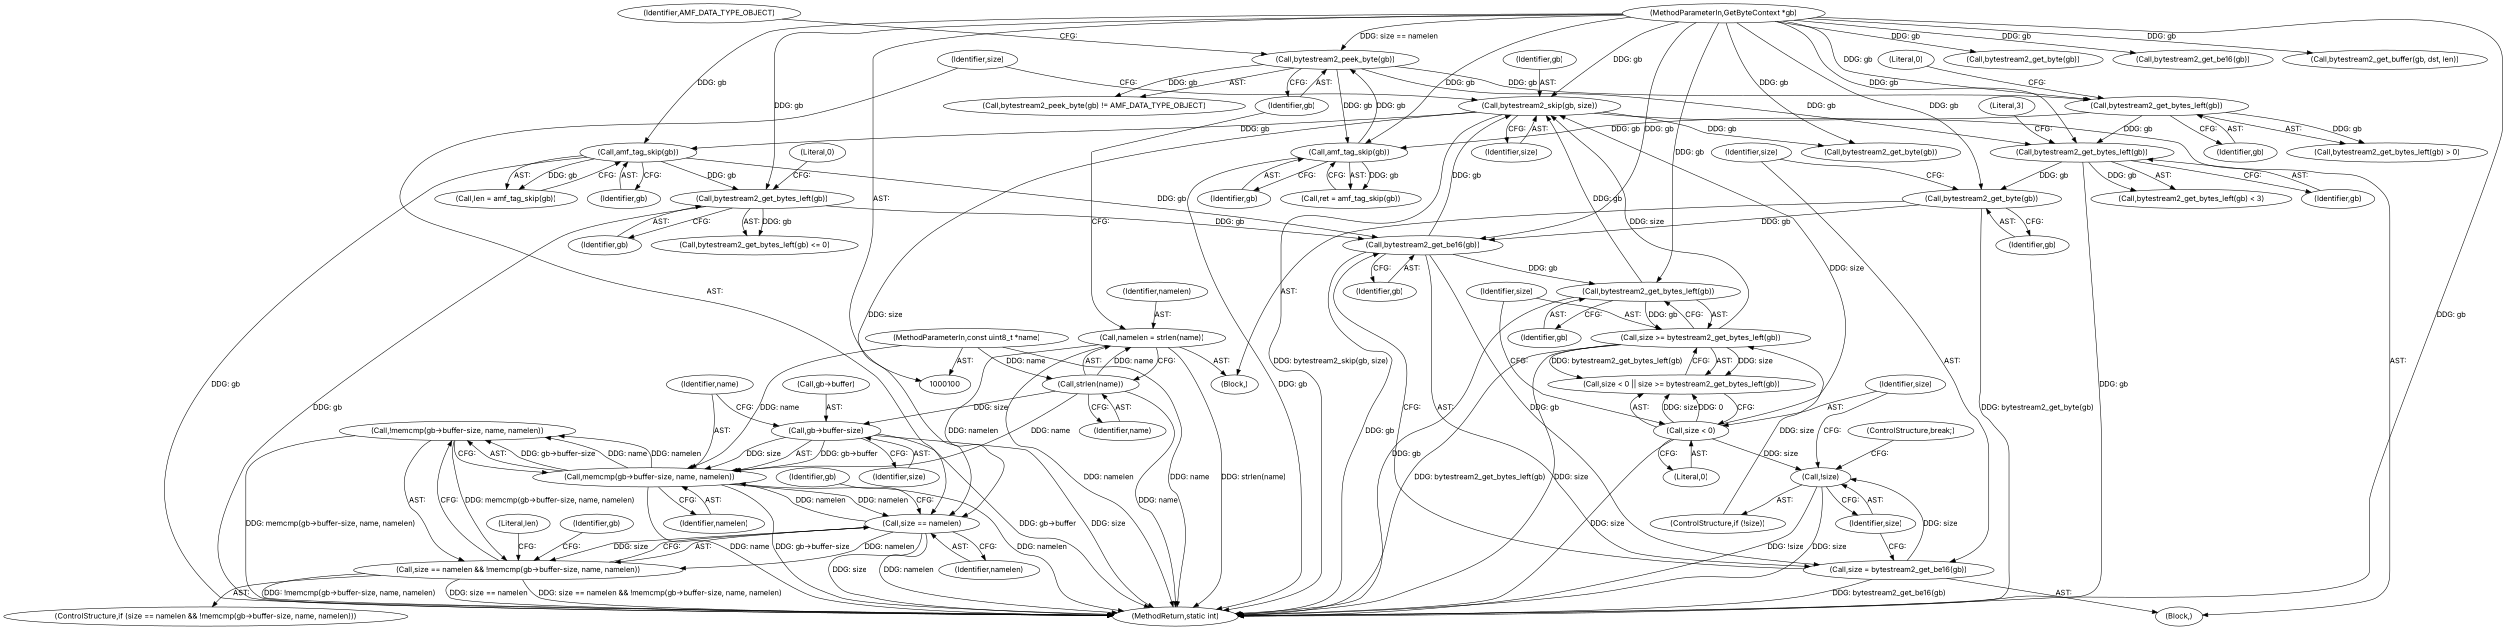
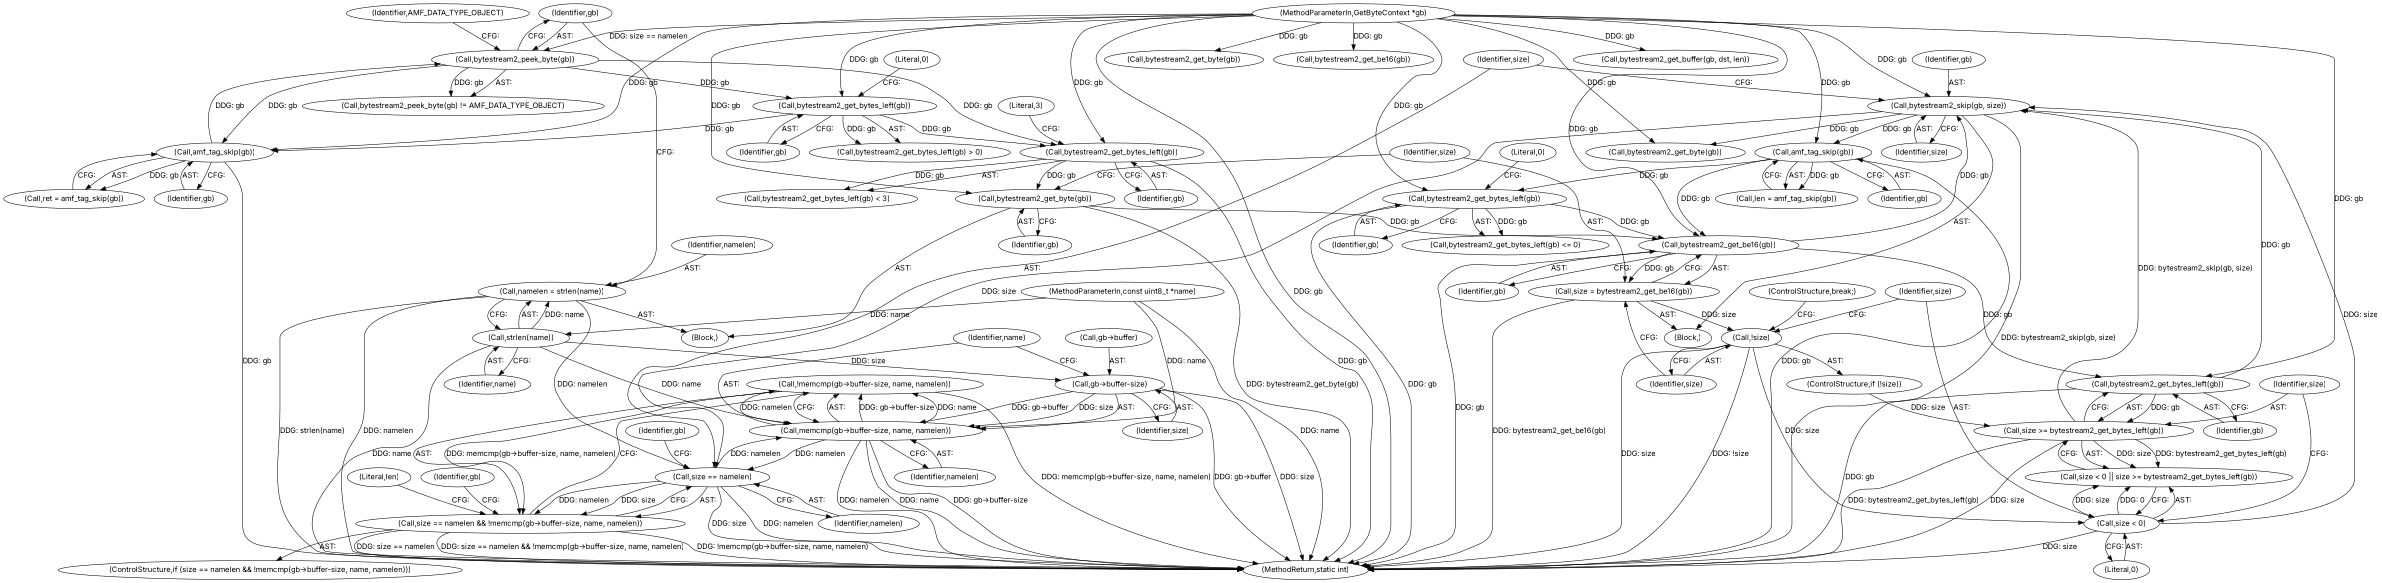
(1647, 222) -> (2196, 269)
(945, 385) -> none
(1754, 454) -> (1867, 511)
